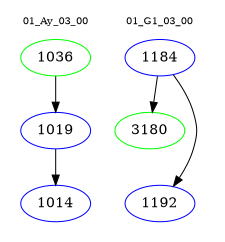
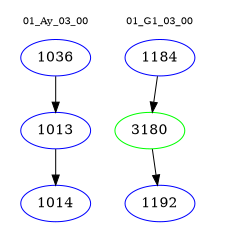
(56, 58) -> (56, 58)
(196, 125) -> (154, 162)
(56, 131) -> (56, 131)
